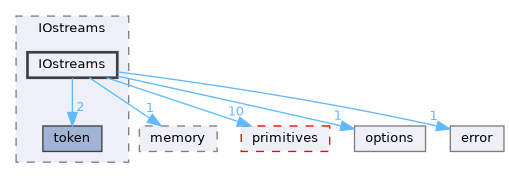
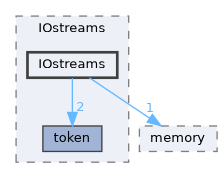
(285, 139) -> none
(390, 139) -> none
(477, 139) -> none
